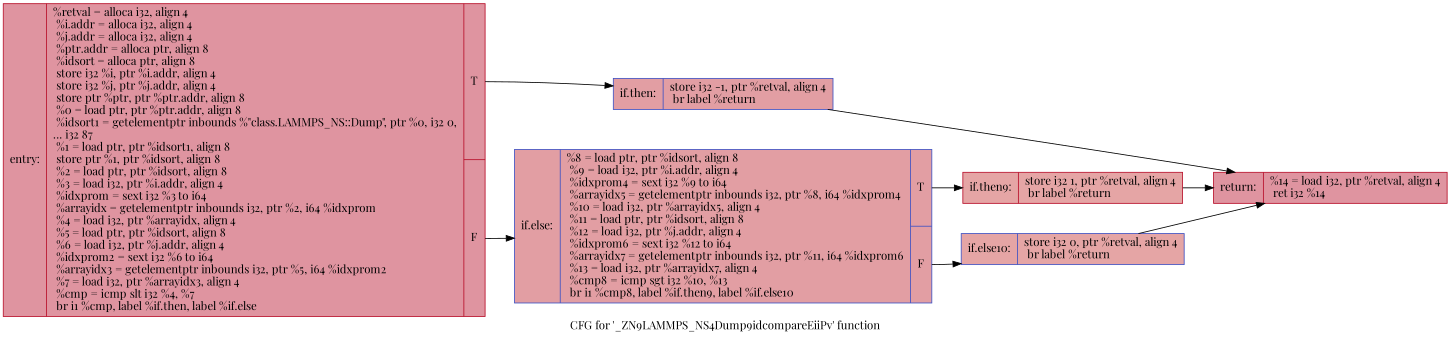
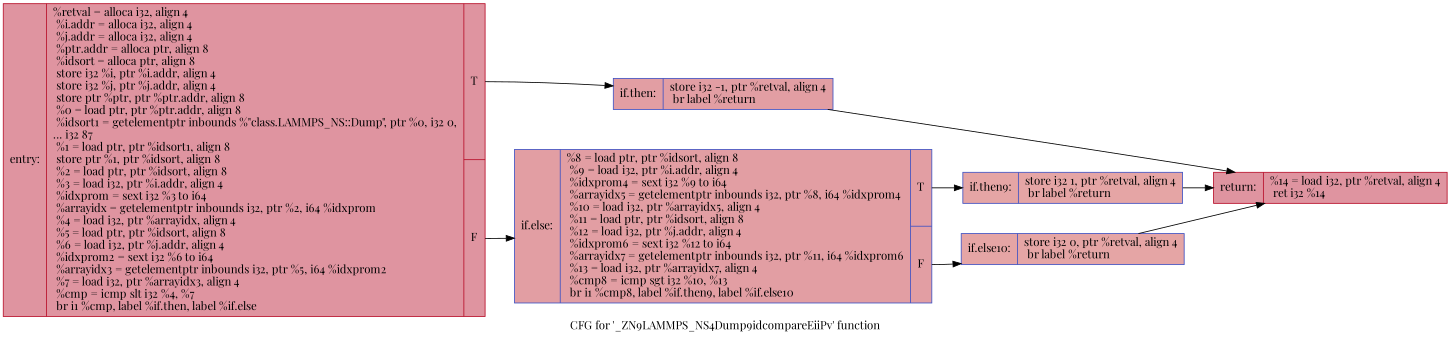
(1073, 188) -> (1073, 188)
